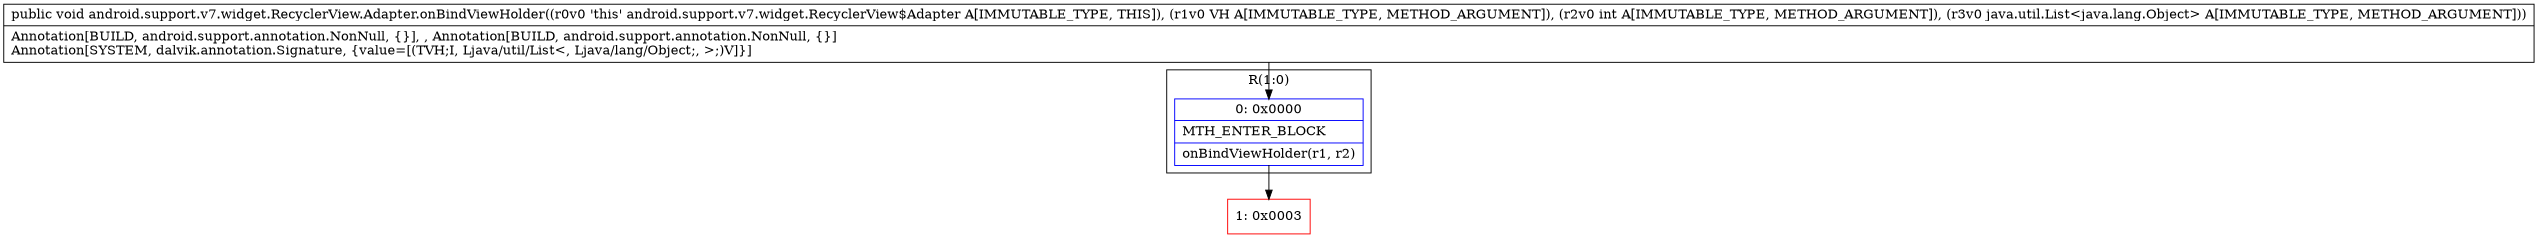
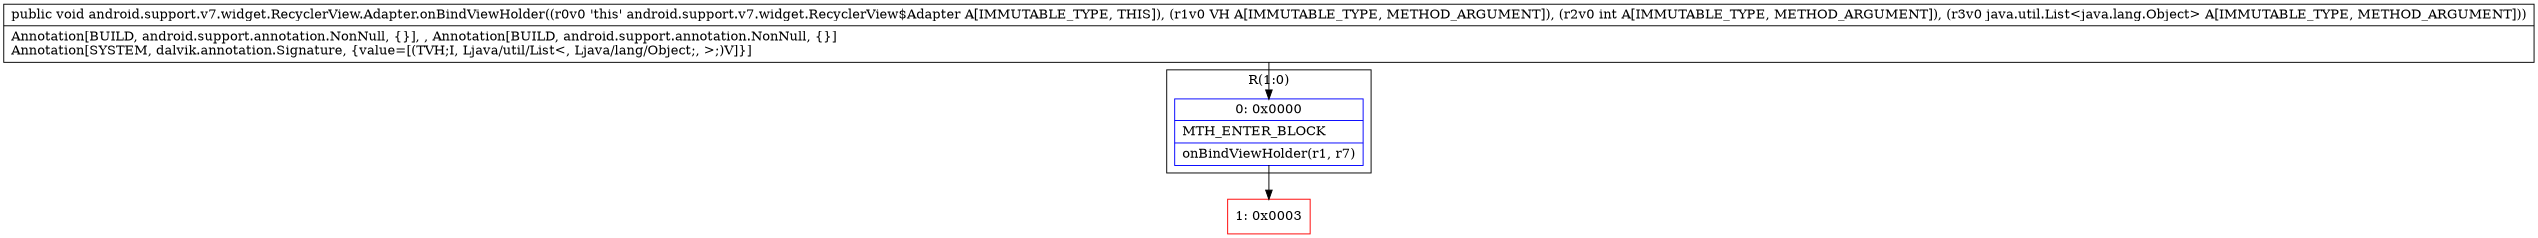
(1269, 154) -> (1269, 154)
